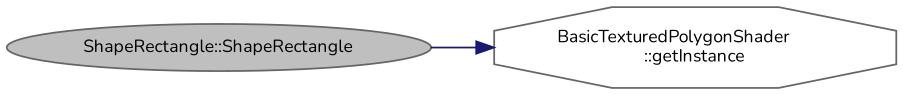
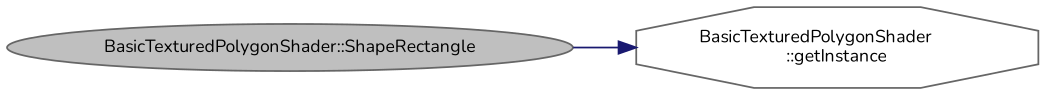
(219, 48) -> (290, 48)
